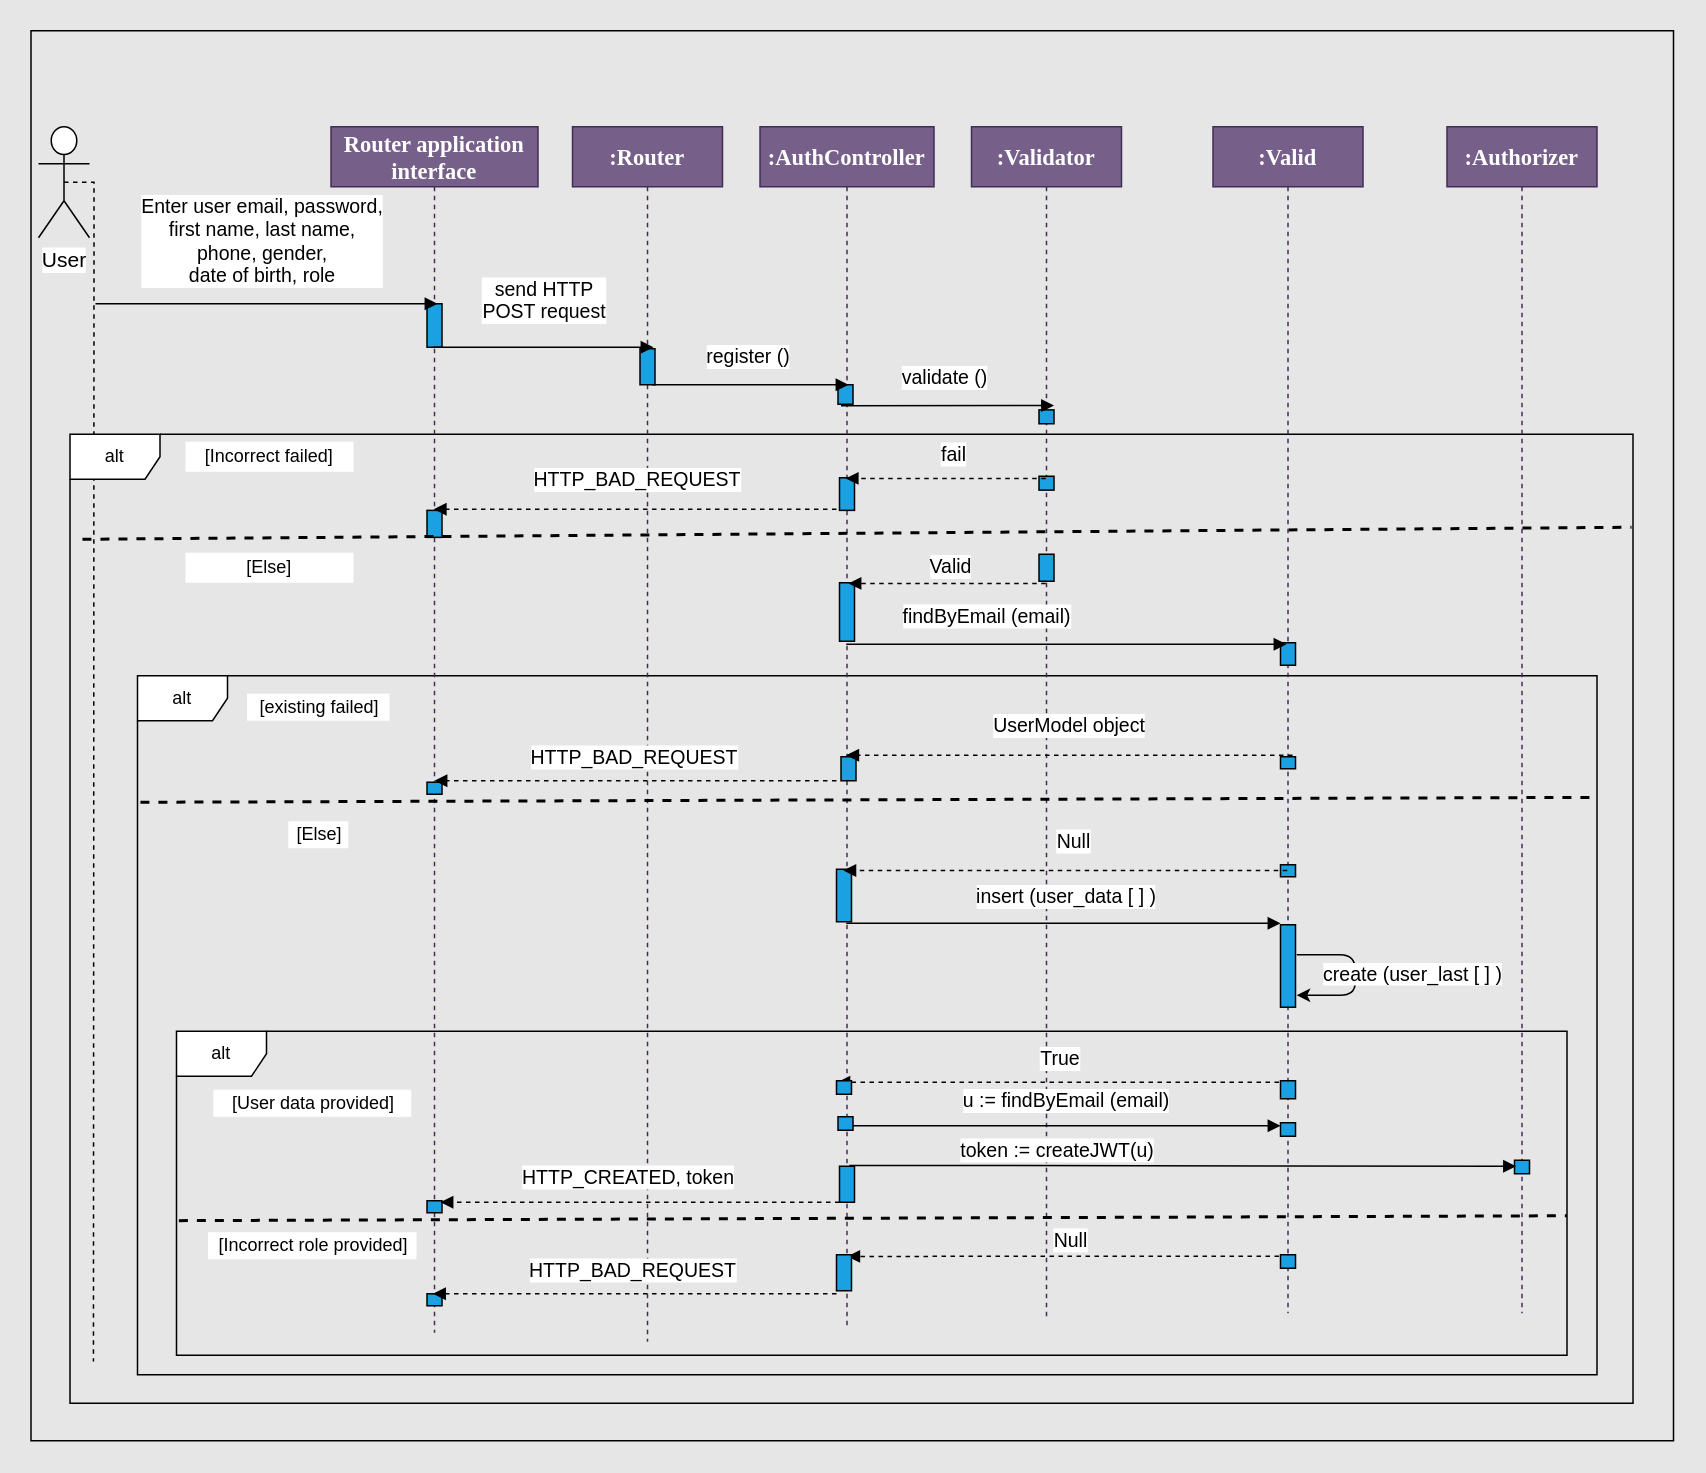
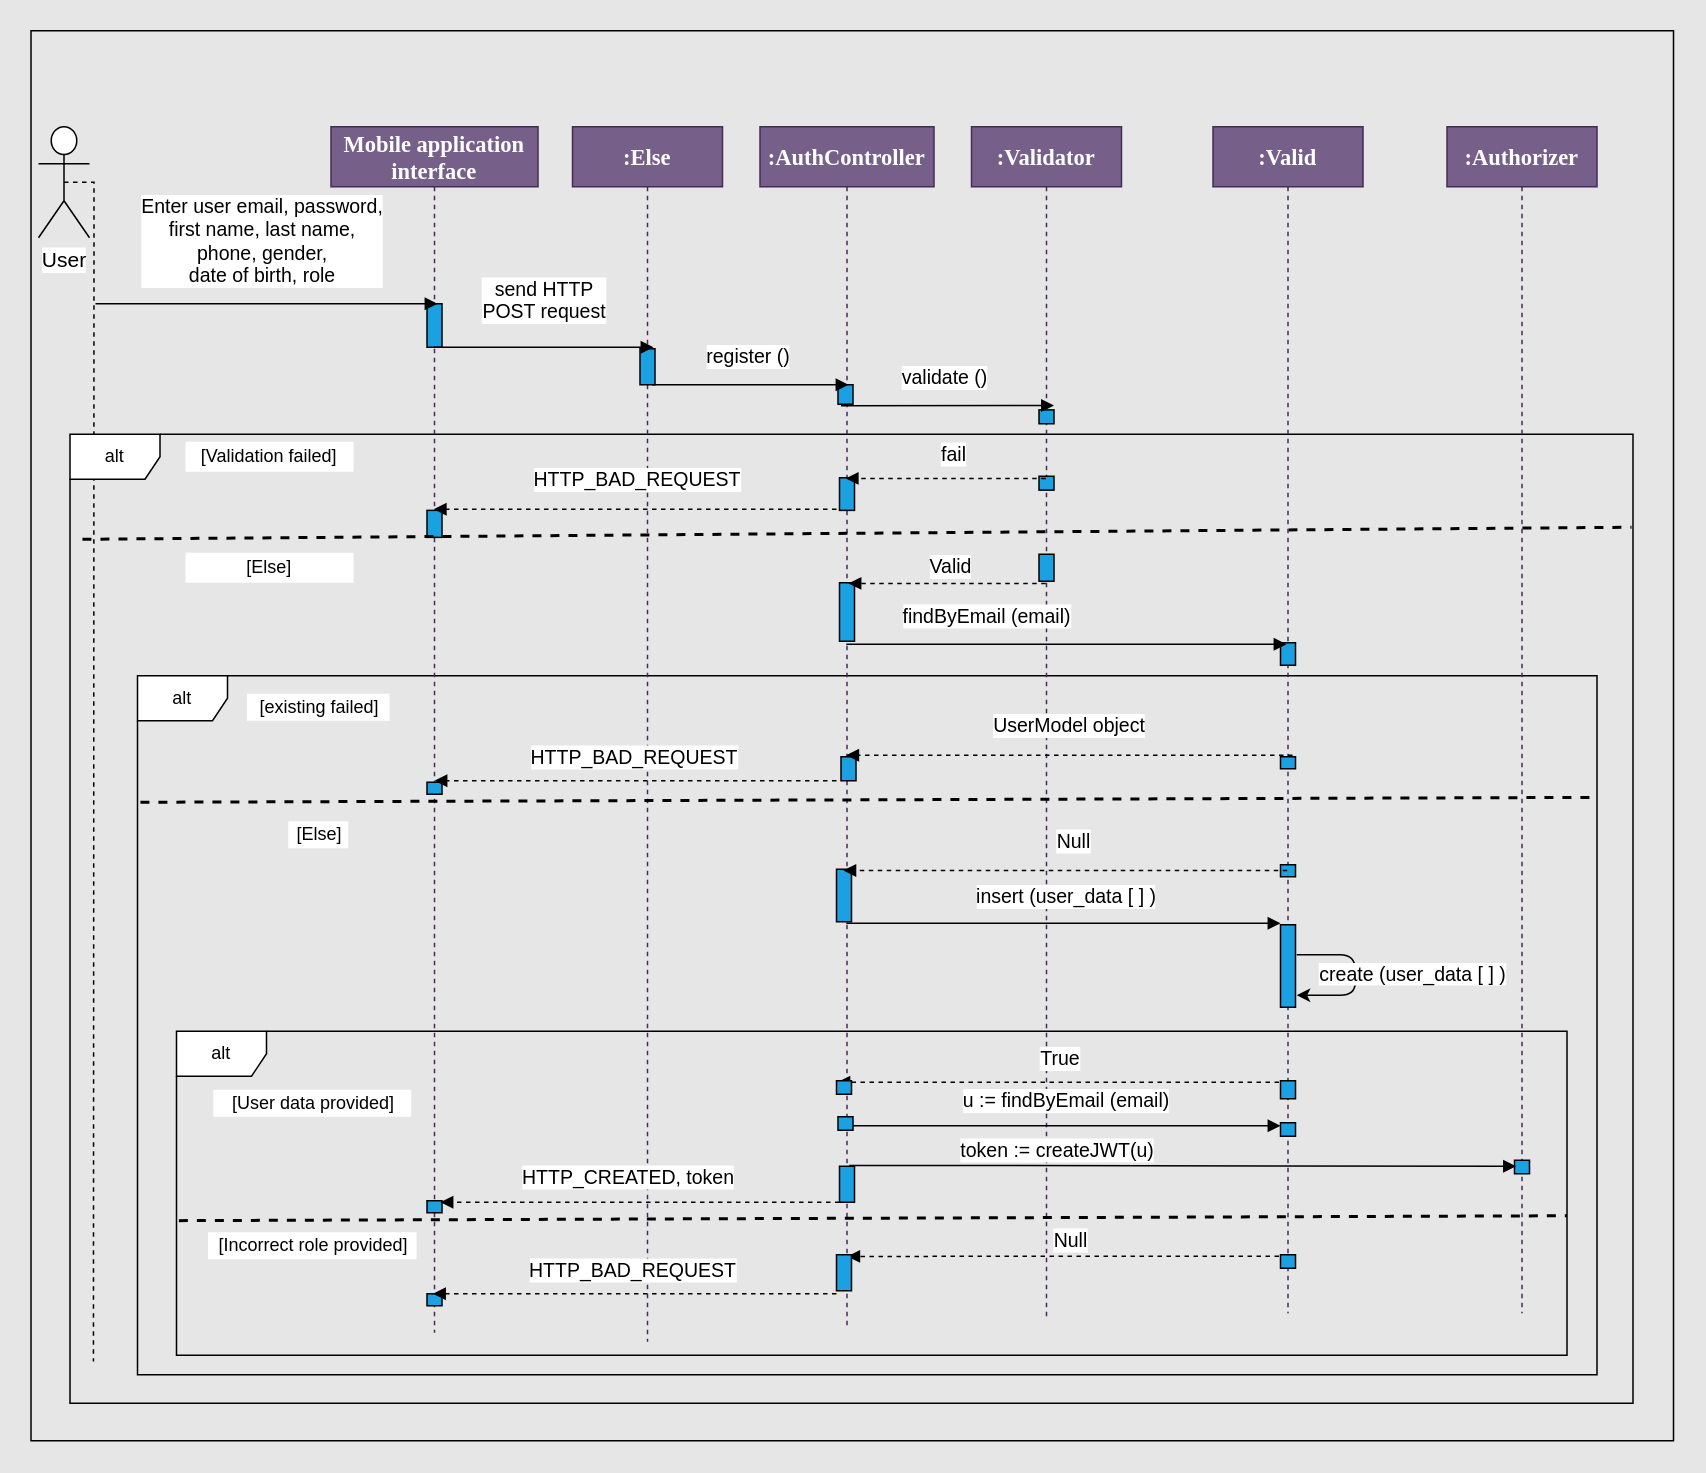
(434, 157) -> (434, 157)
(647, 157) -> (647, 157)
(269, 457) -> (269, 457)
(1413, 974) -> (1413, 974)
